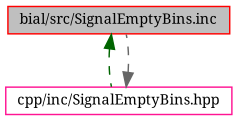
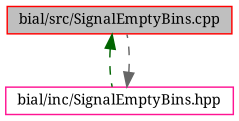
(119, 20) -> (120, 20)
(119, 101) -> (120, 101)
